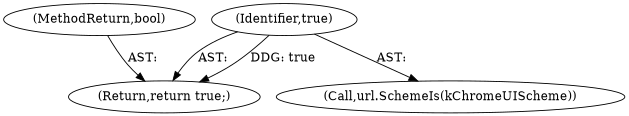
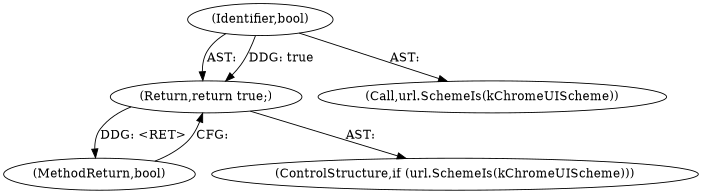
(284, 20) -> (260, 20)
(145, 58) -> (215, 136)
none -> (106, 123)
none -> (455, 174)
